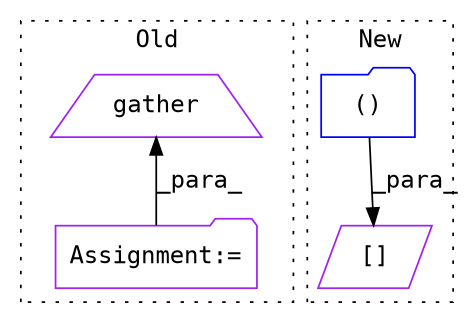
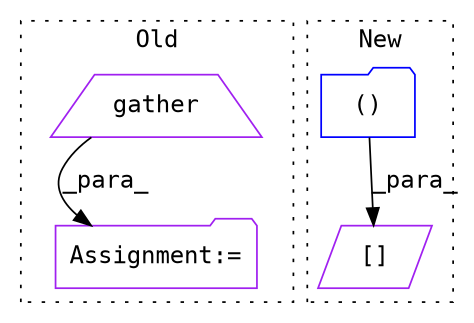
(156, 190) -> (60, 173)
